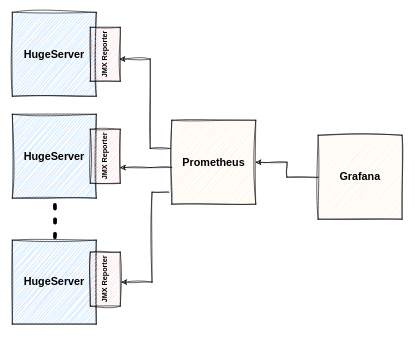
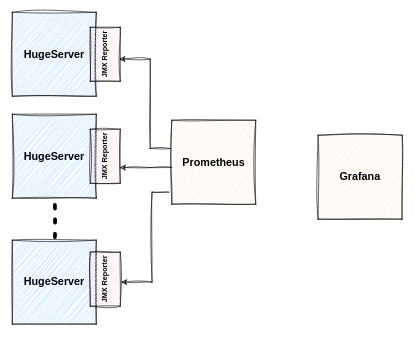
(287, 171) -> none
